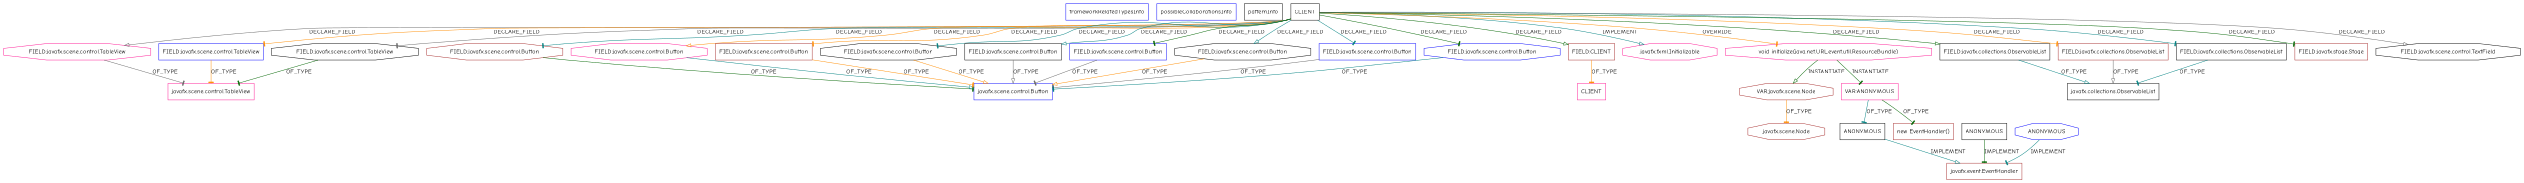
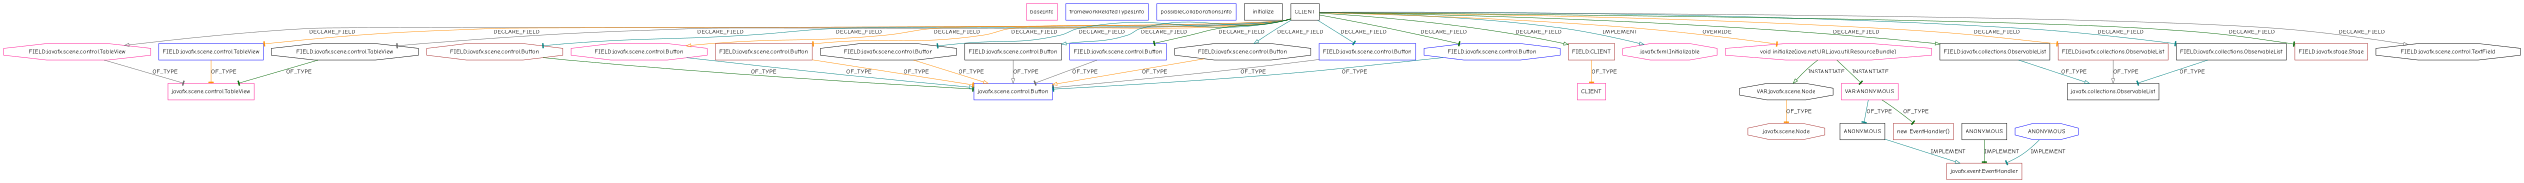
none -> (1042, 12)
(1263, 12) -> (1263, 12)
(1829, 52) -> (1829, 52)
(1786, 92) -> (1786, 92)
